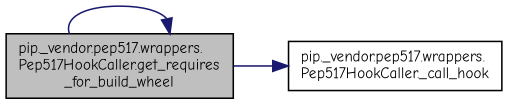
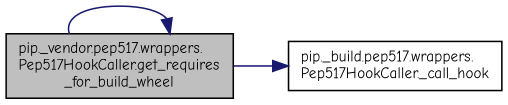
(395, 66) -> (395, 66)
